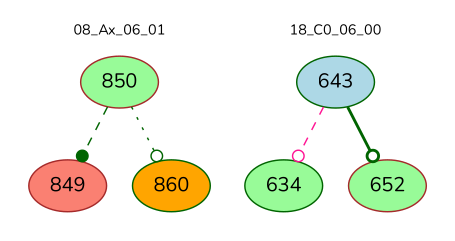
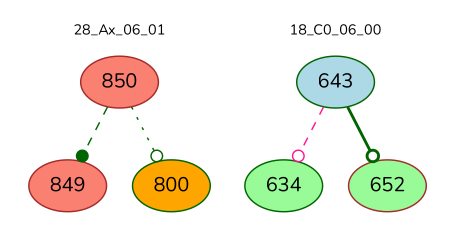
(120, 31) -> (120, 31)
(120, 82) -> (120, 82)
(171, 186) -> (171, 186)
